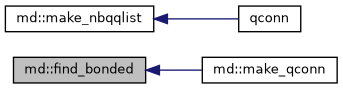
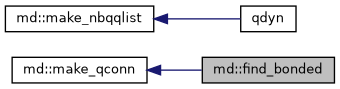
(270, 19) -> (268, 19)
(181, 70) -> (181, 70)
